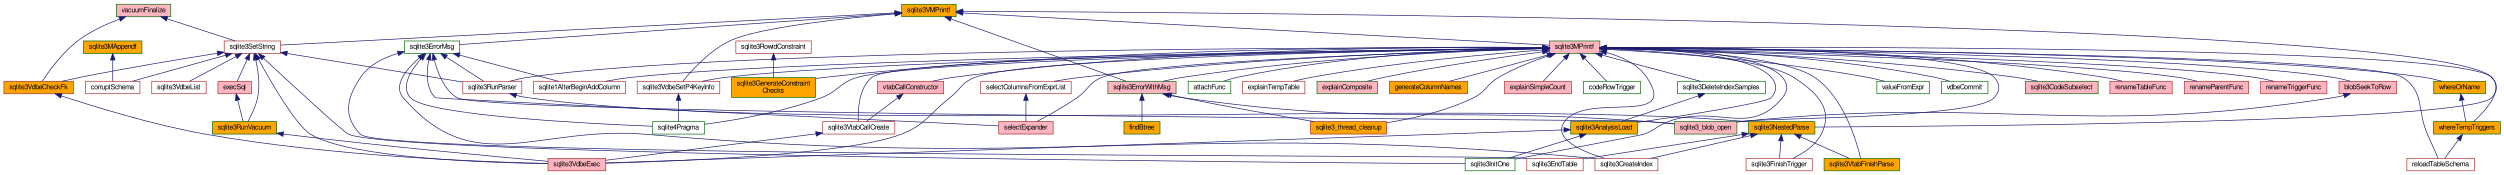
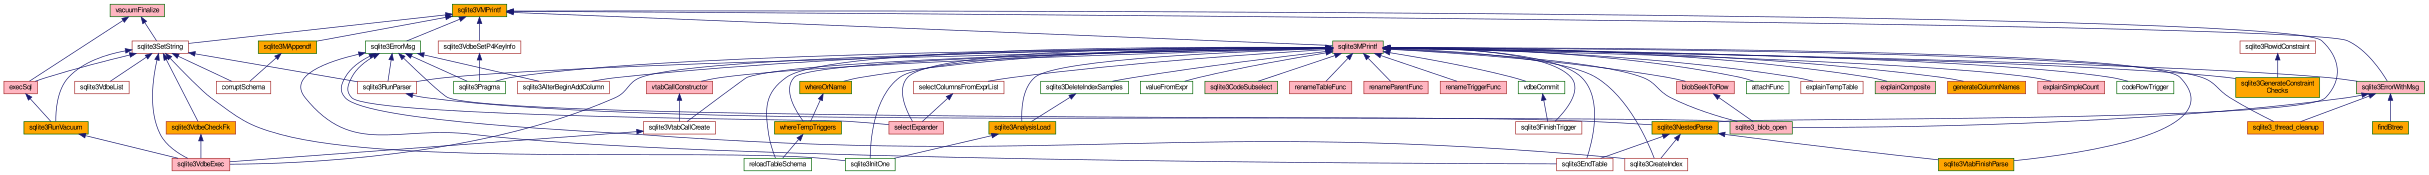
none -> (381, 29)
(75, 43) -> (76, 51)
(1122, 57) -> (1576, 74)
(580, 88) -> (563, 88)
(678, 128) -> (480, 88)
(1300, 139) -> none
(1780, 150) -> (1546, 111)
(2441, 165) -> (778, 165)
